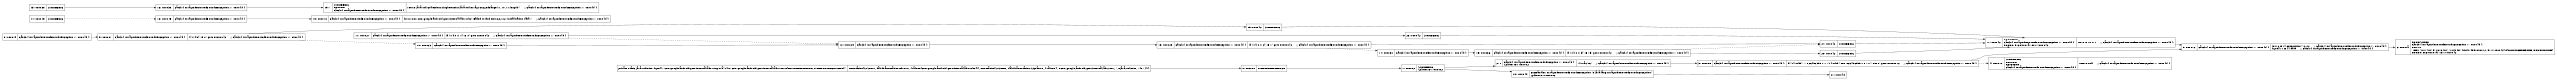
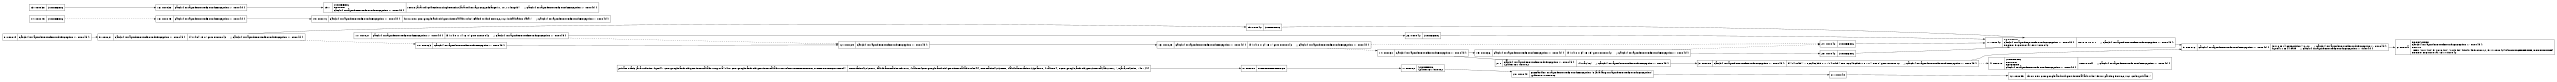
(1595, 44) -> (1595, 44)
(1469, 67) -> (1480, 58)
none -> (2080, 76)
